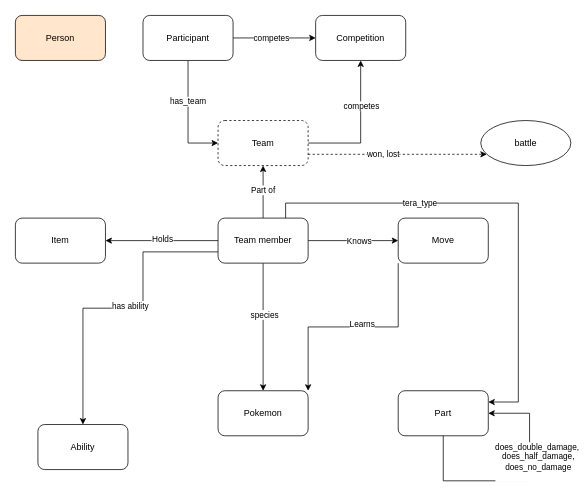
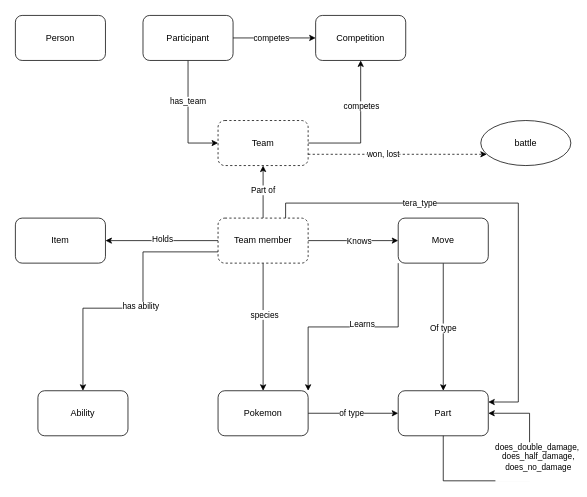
(60, 38) -> (60, 38)
(263, 240) -> (263, 240)
none -> (443, 324)
none -> (350, 413)
(83, 447) -> (83, 413)
